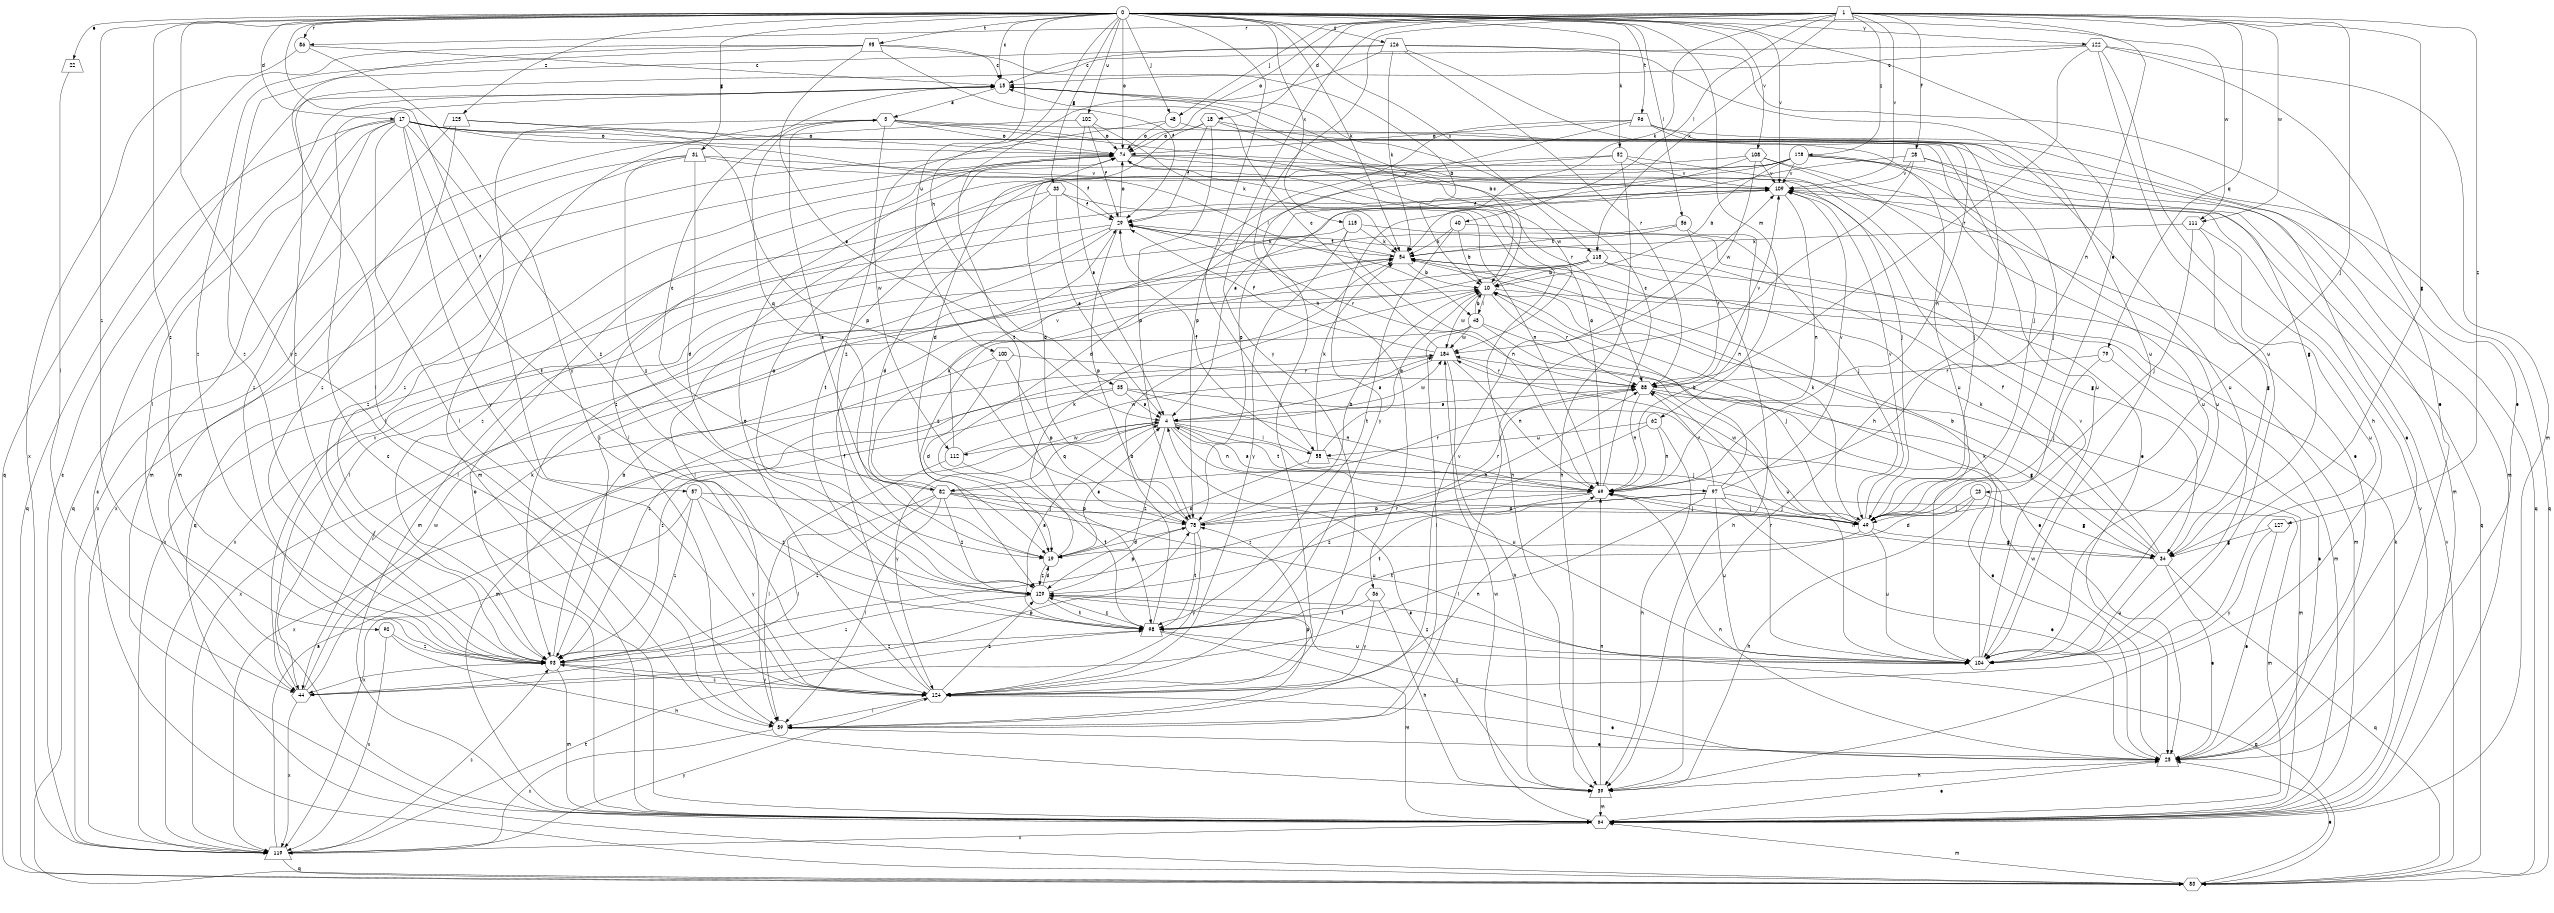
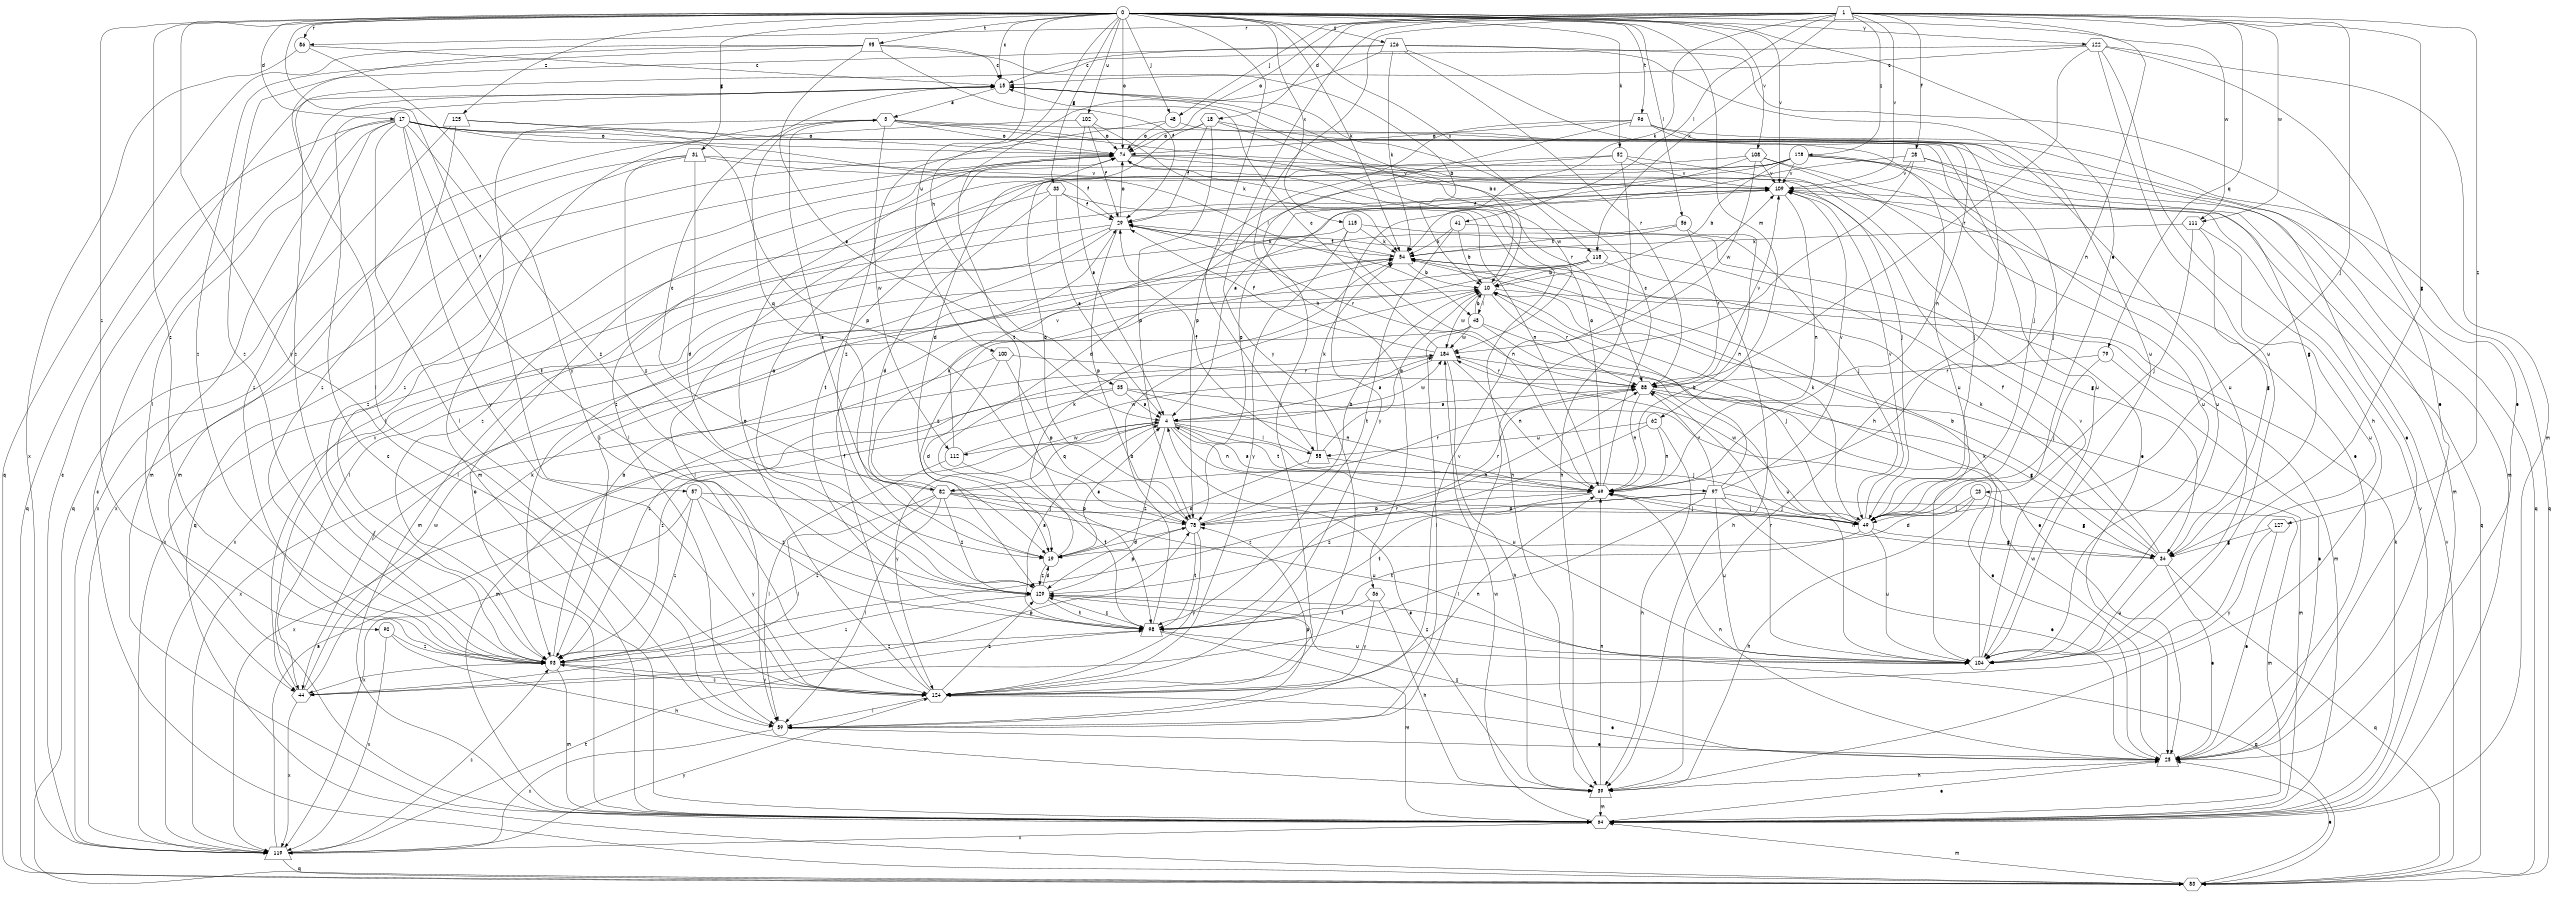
(72, 66) -> none
(1458, 223) -> (1458, 223)
(2354, 598) -> none
